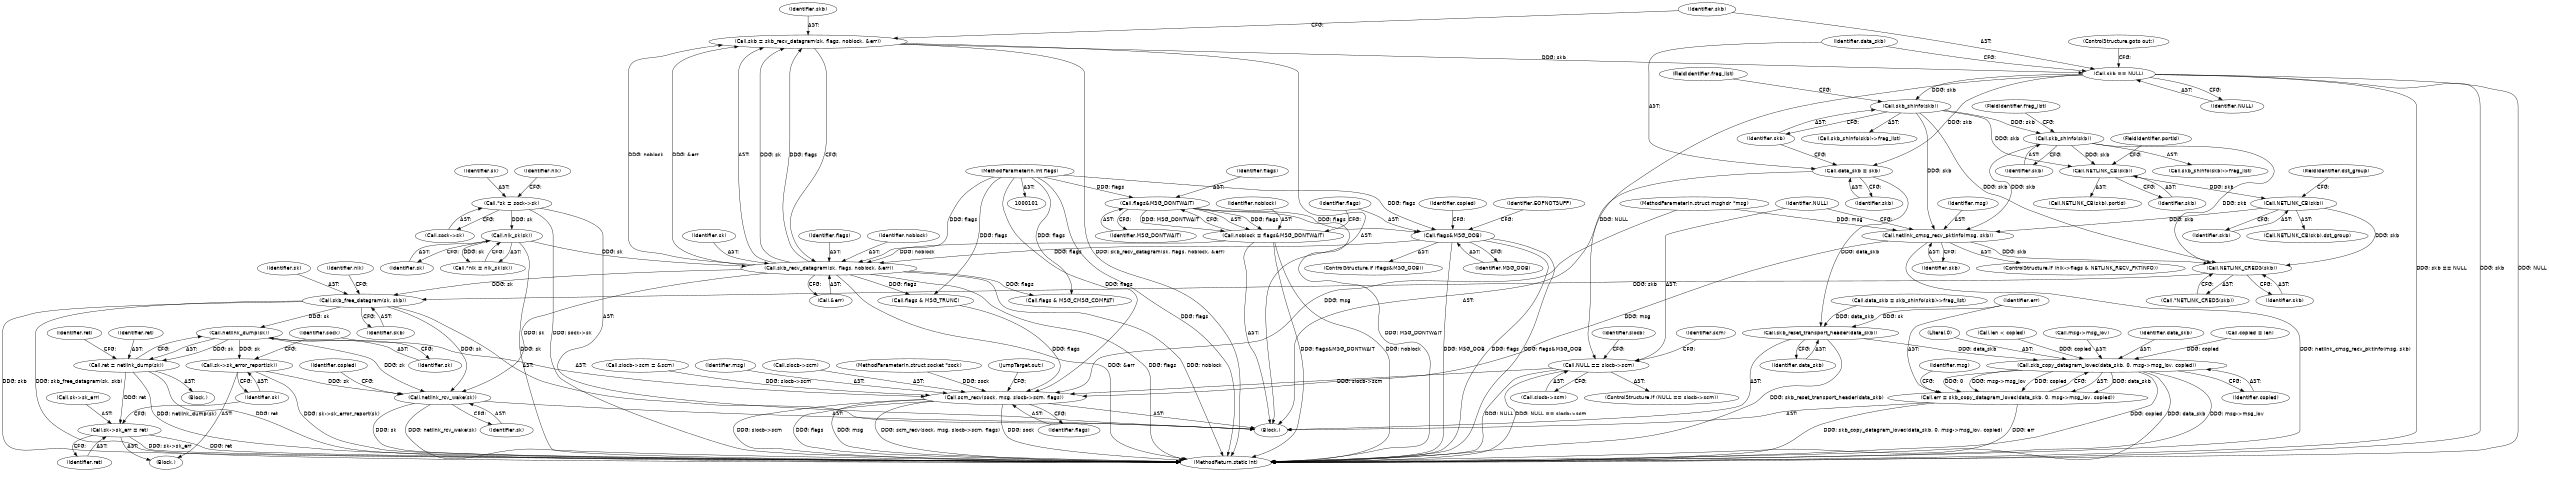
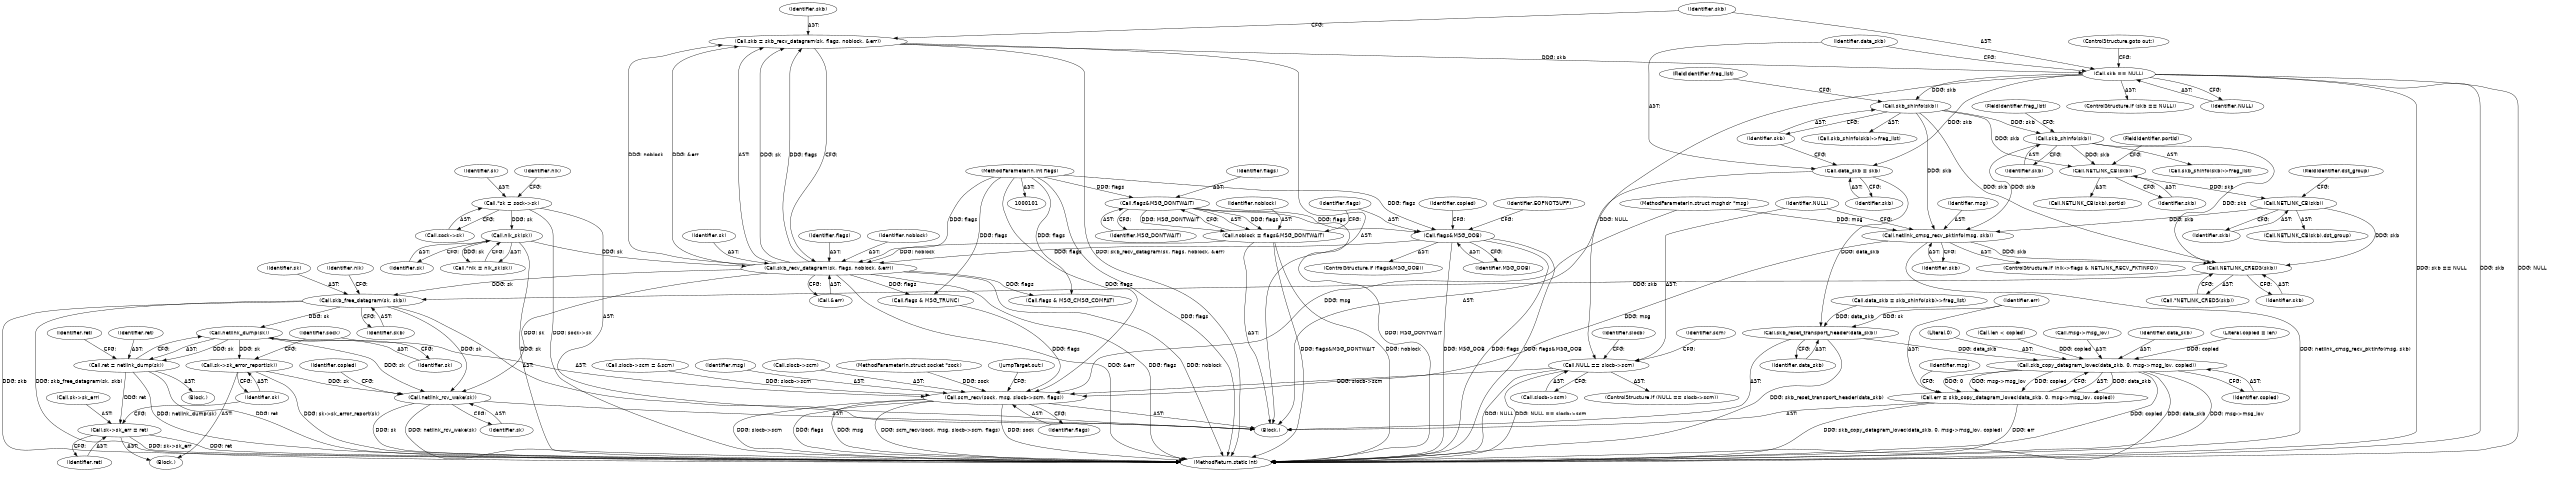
none -> (2130, 106)
(2250, 333) -> (2250, 333)
